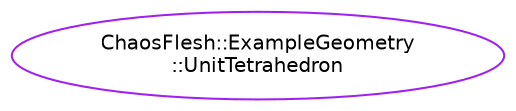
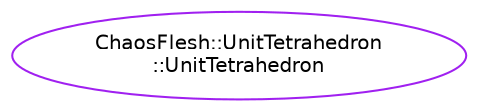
(258, 56) -> (239, 56)
